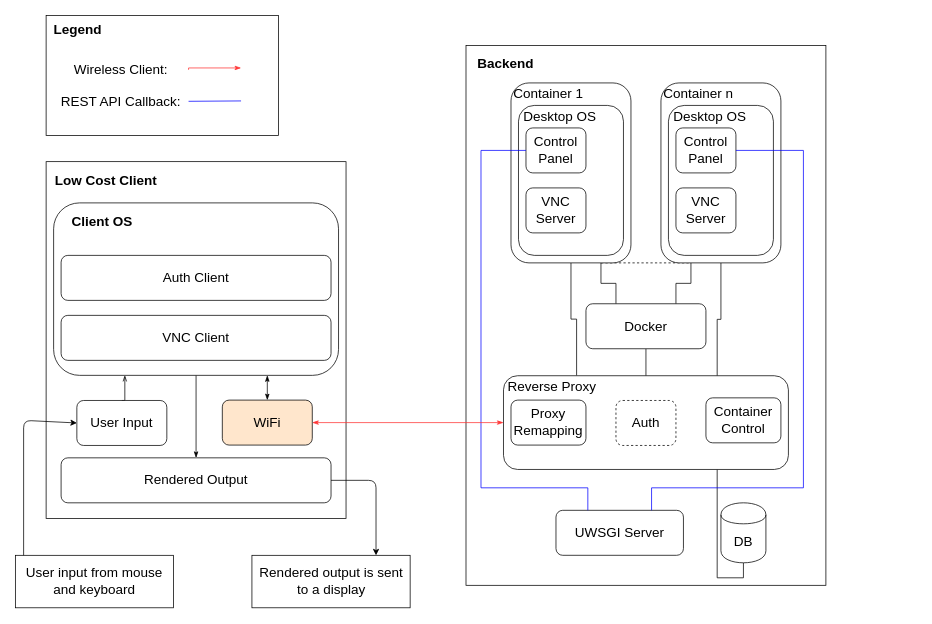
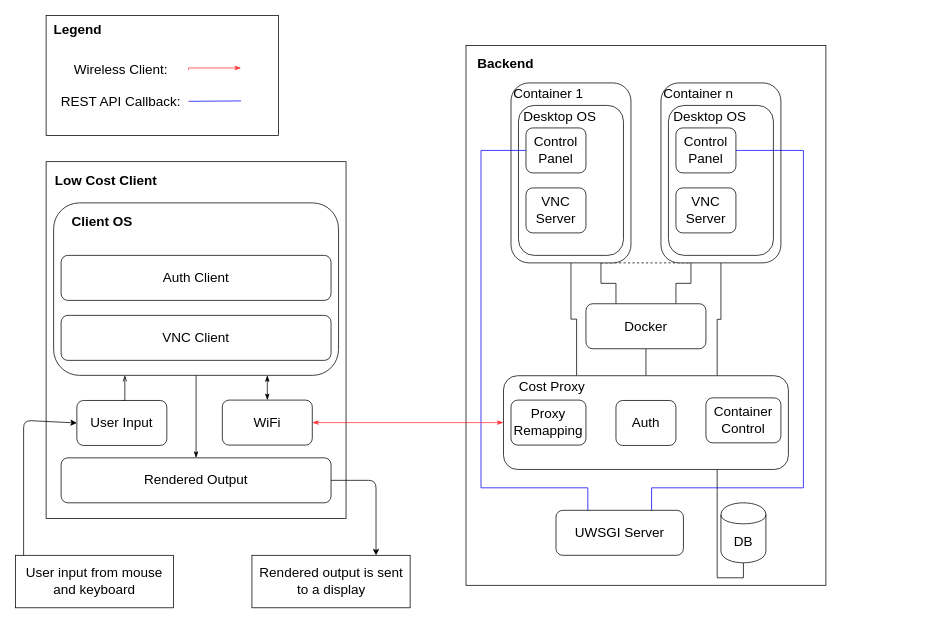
(552, 387) -> (552, 387)
(267, 423) -> (267, 423)
(646, 423) -> (646, 423)
